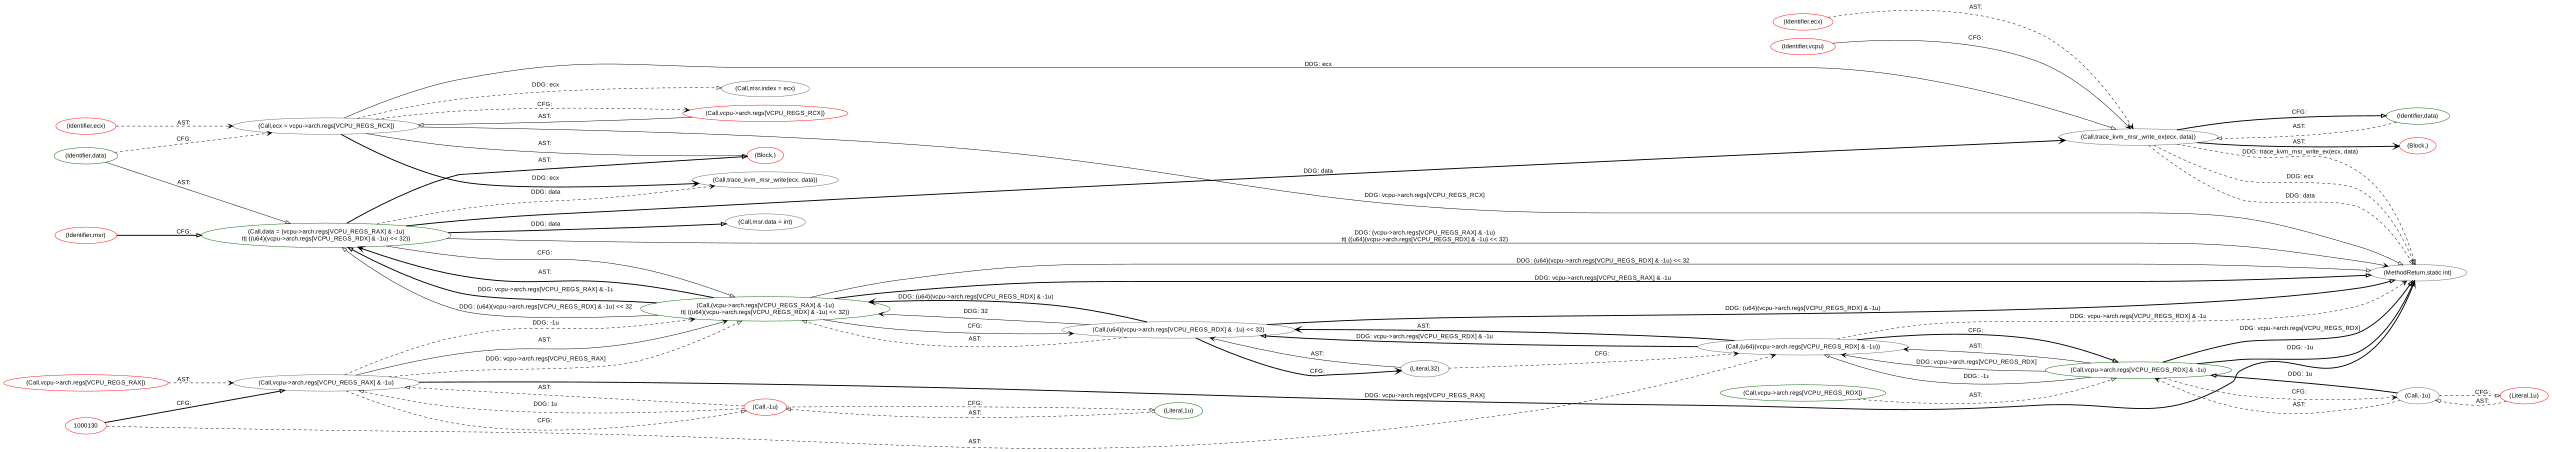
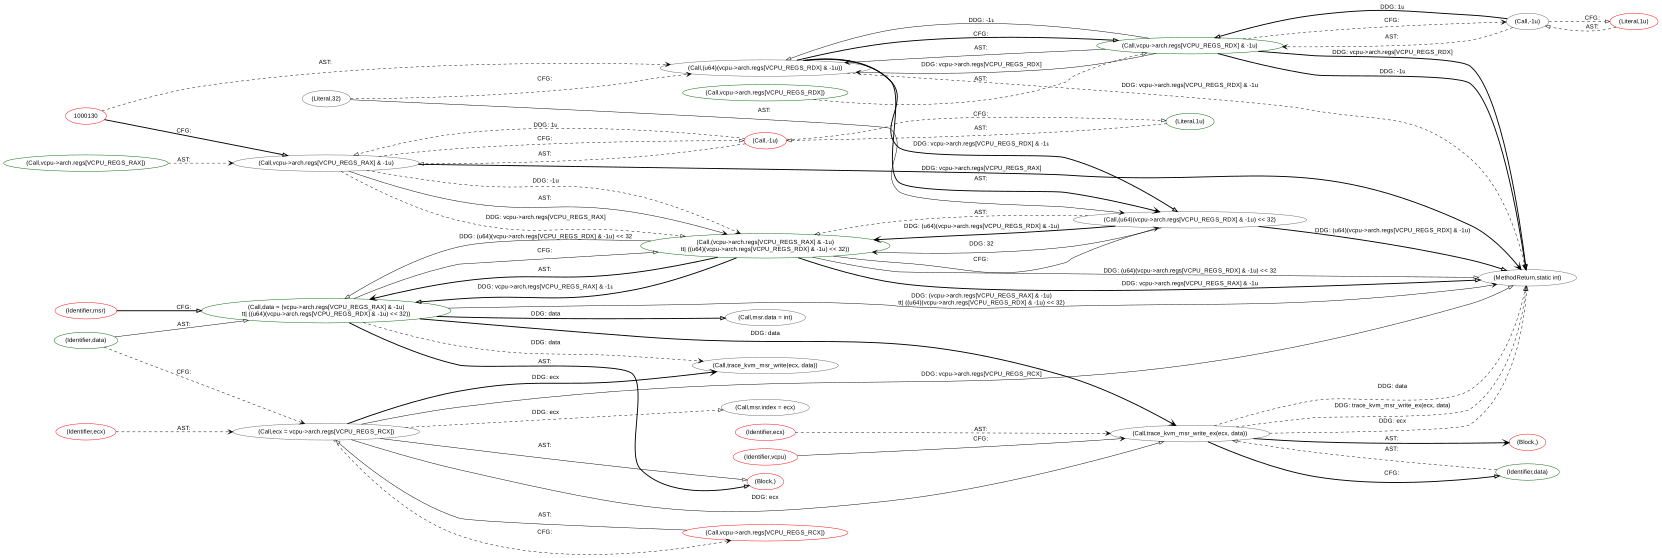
(1293, 373) -> none
(86, 383) -> (86, 163)
